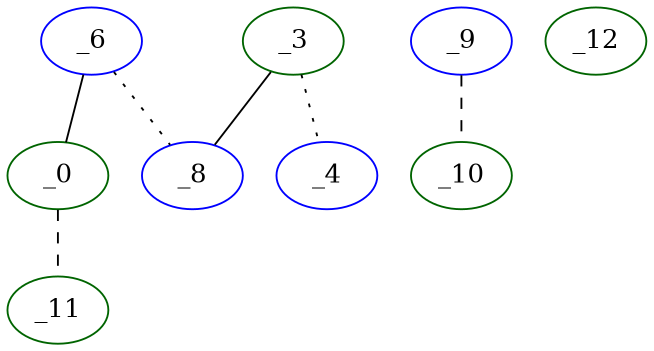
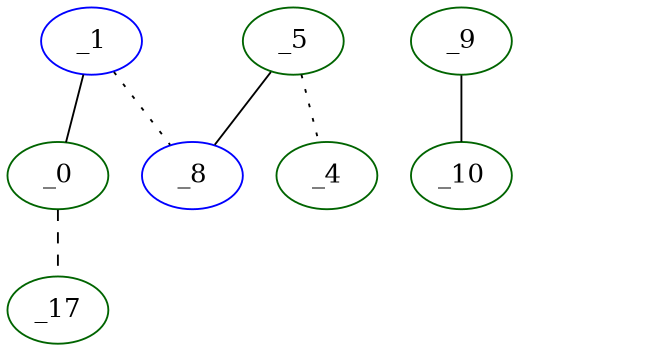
(92, 41) -> (92, 41)
(293, 41) -> (293, 41)
(461, 41) -> (461, 41)
(596, 41) -> none
(461, 109) -> (461, 109)
(327, 176) -> (327, 176)
(58, 310) -> (58, 310)
